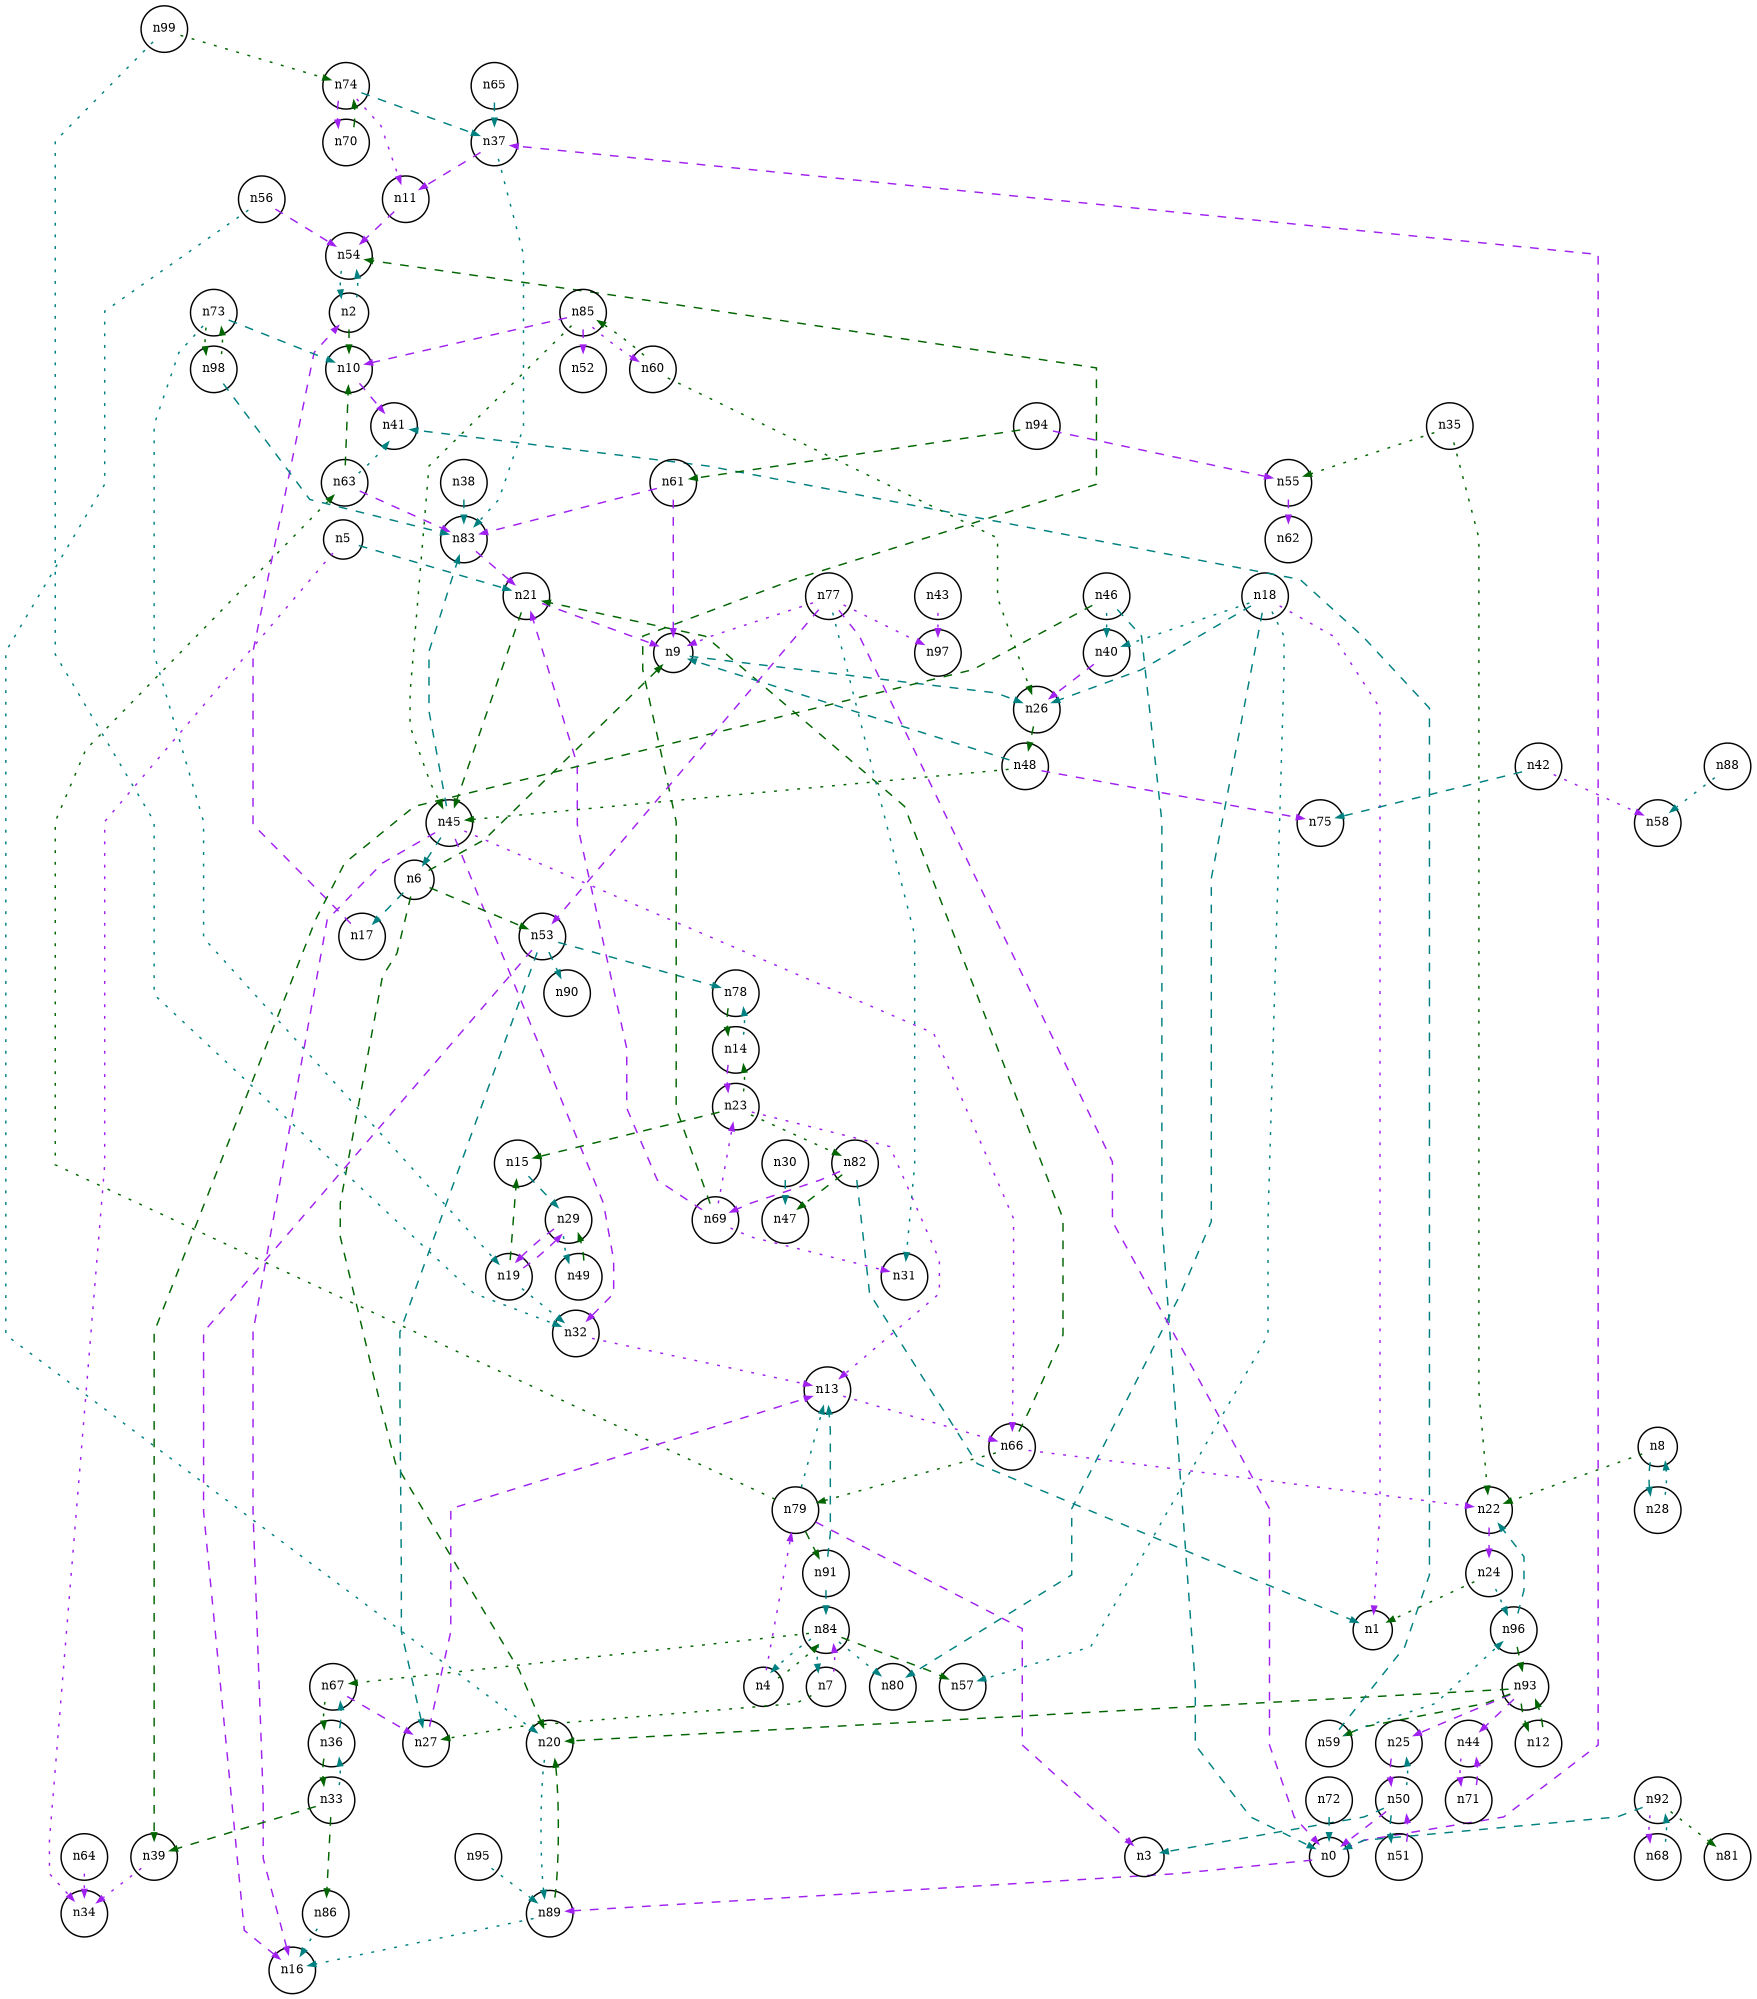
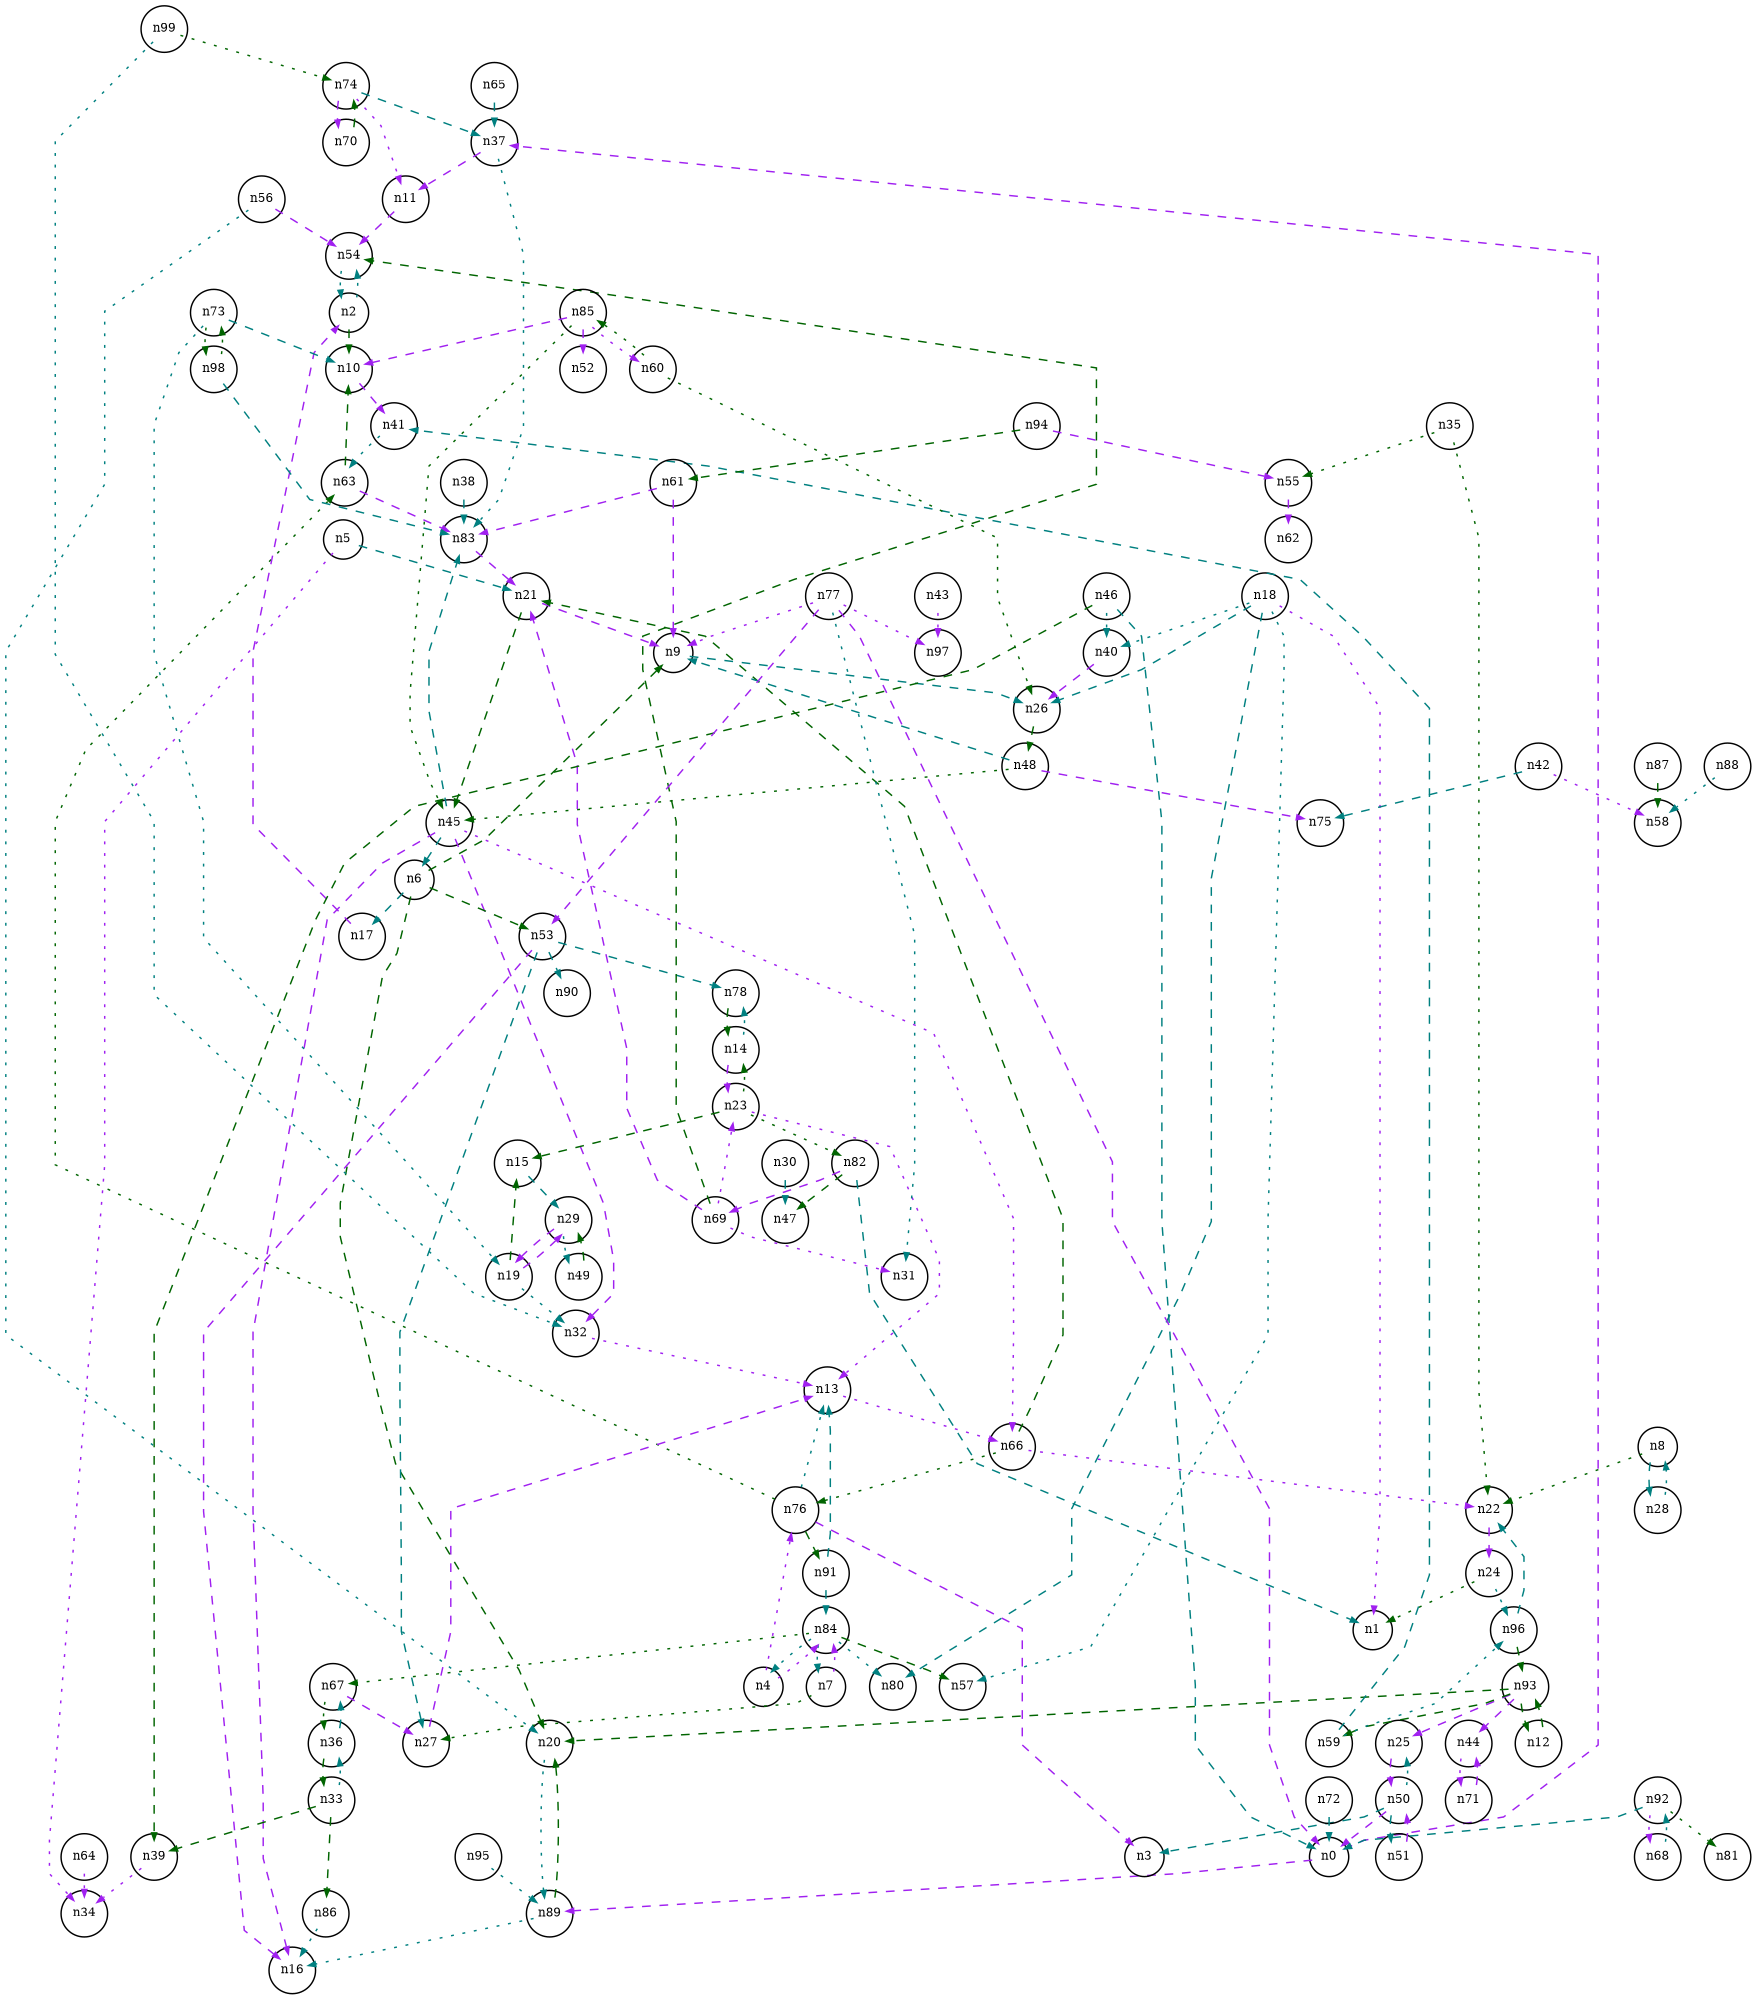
(372, 461) -> (367, 448)
none -> (1658, 766)
(795, 1510) -> (795, 1510)
(796, 1665) -> (796, 1665)
